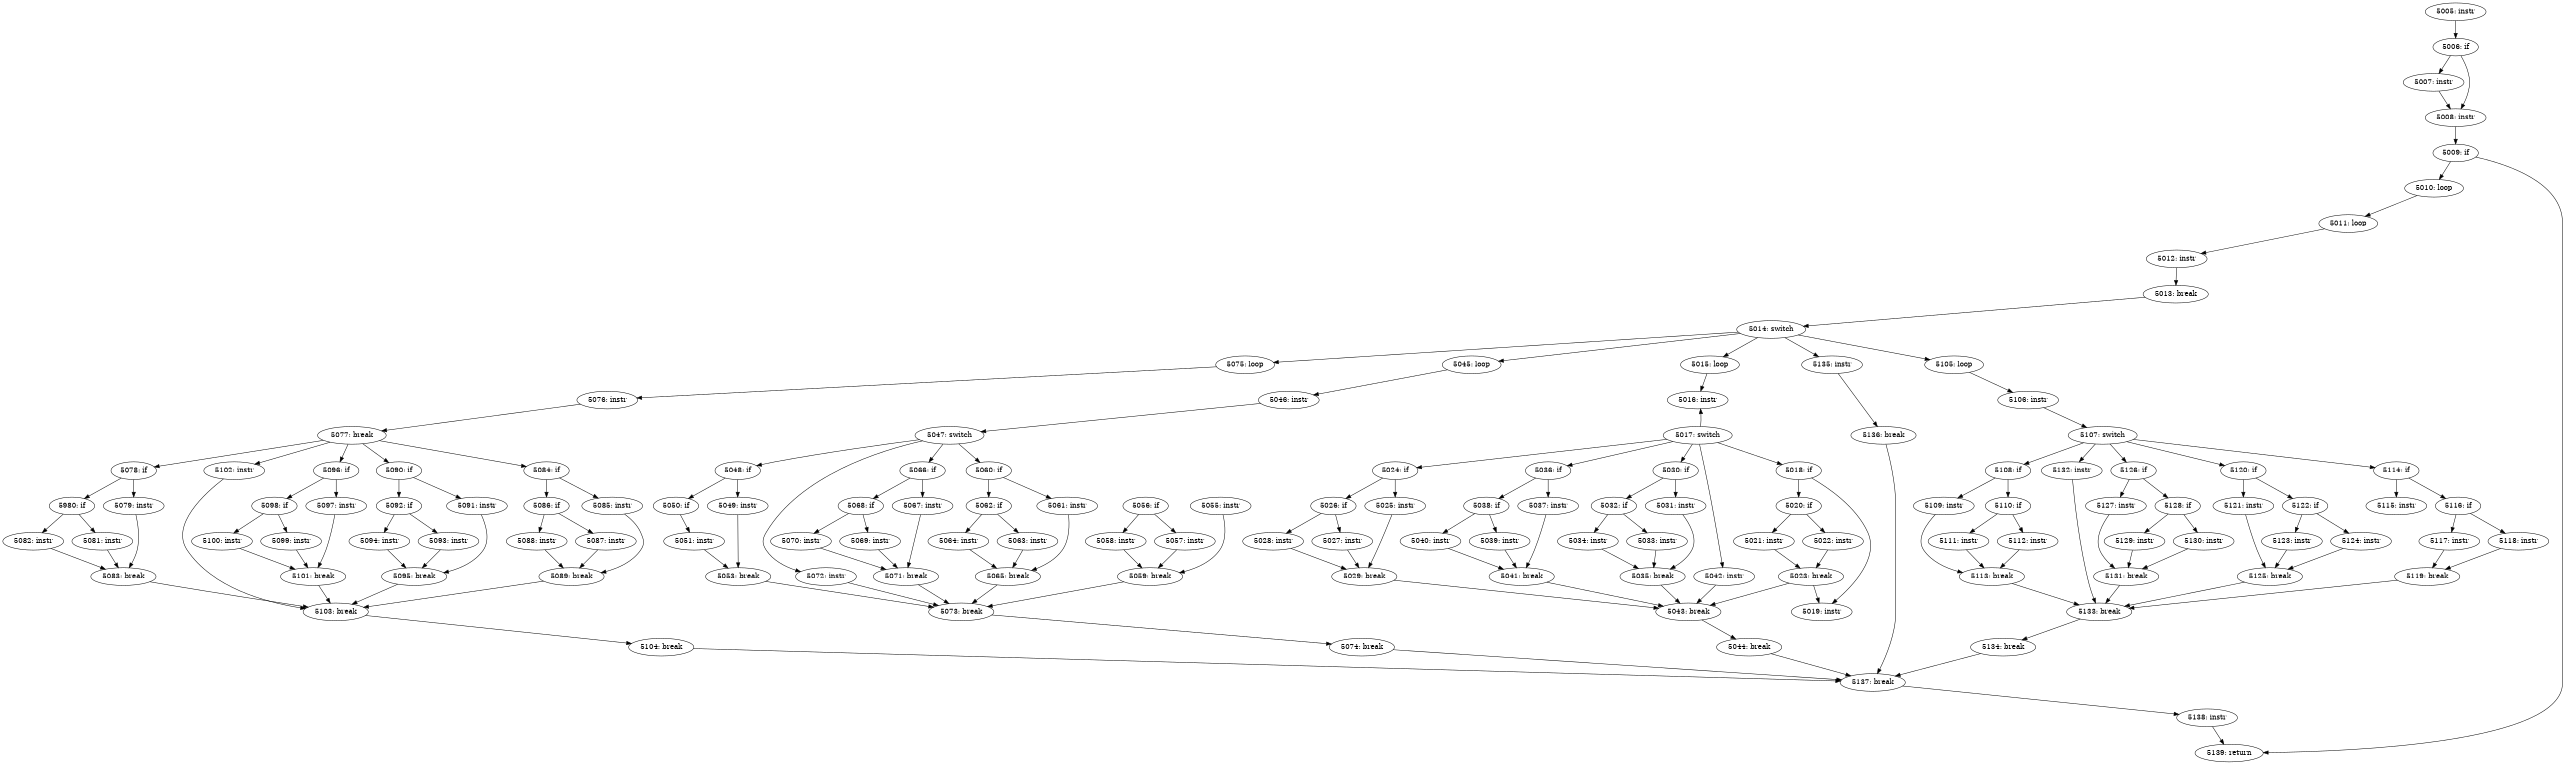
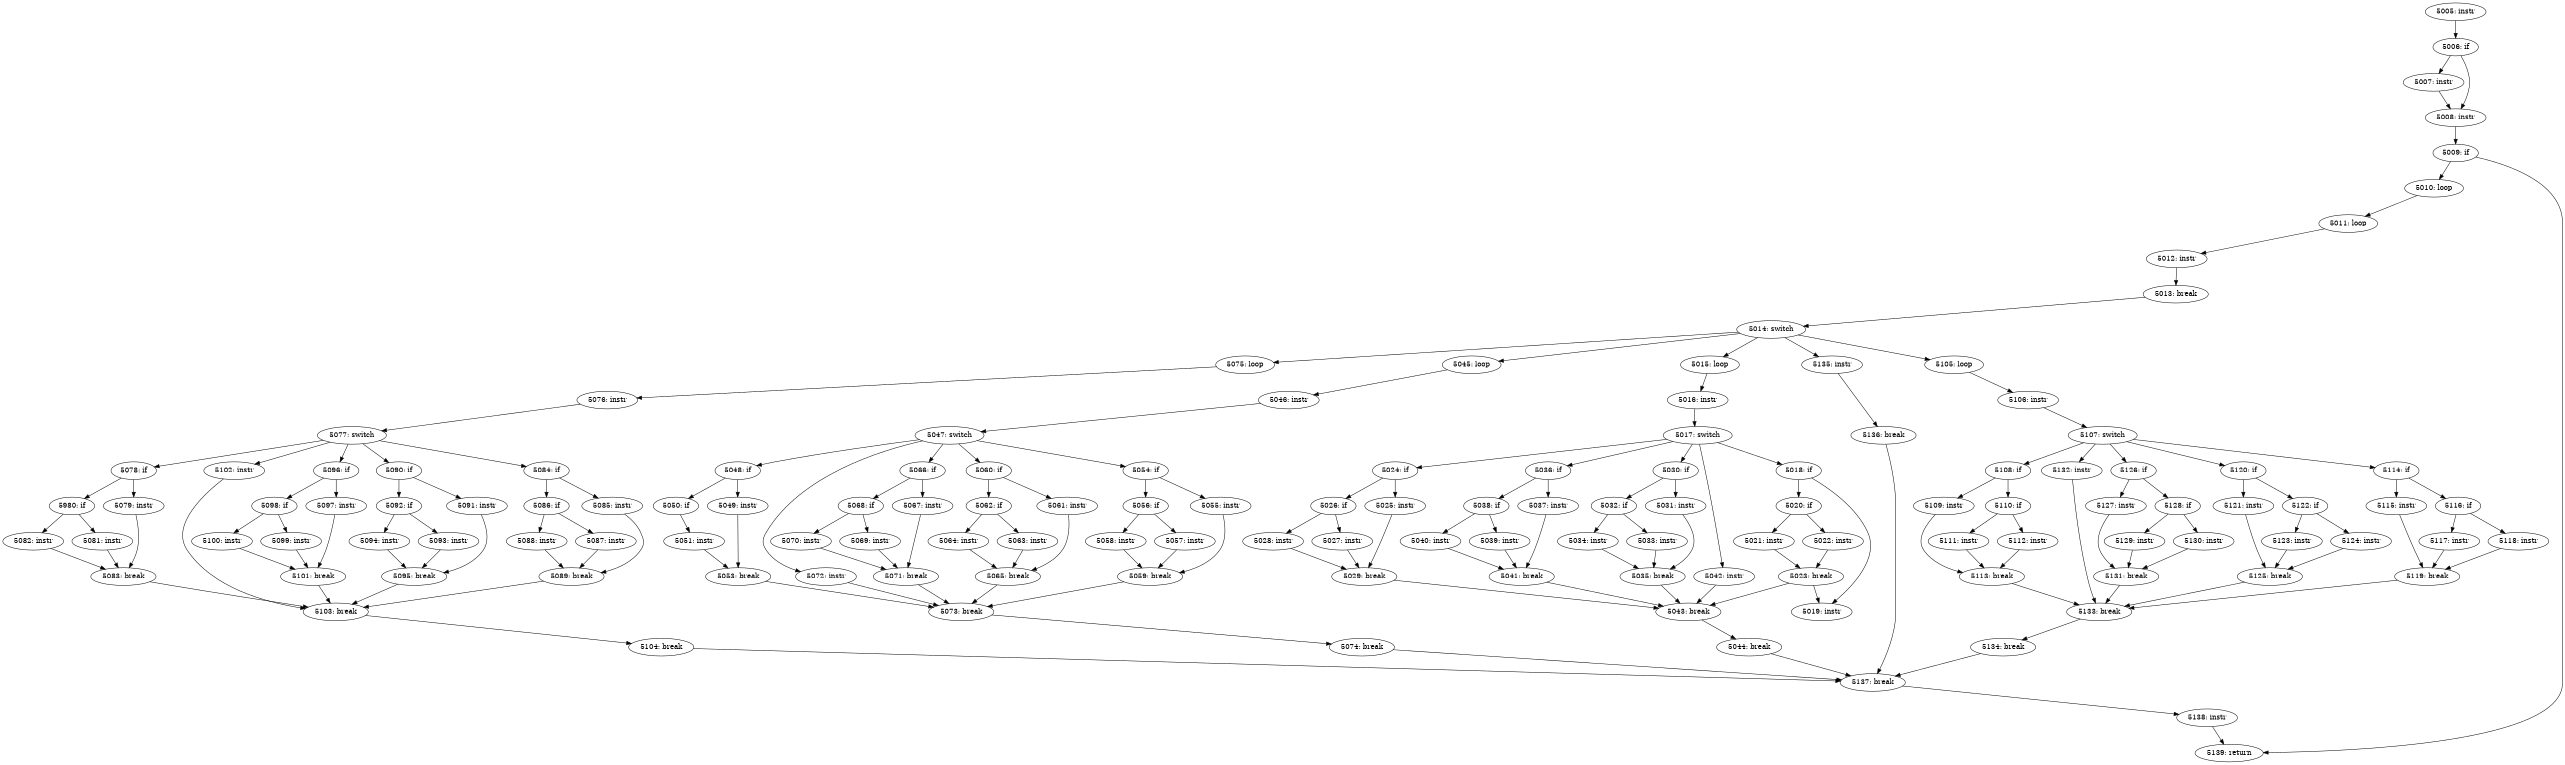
(1701, 420) -> (1694, 415)
(352, 435) -> (352, 435)
none -> (1146, 471)
none -> (2410, 539)
